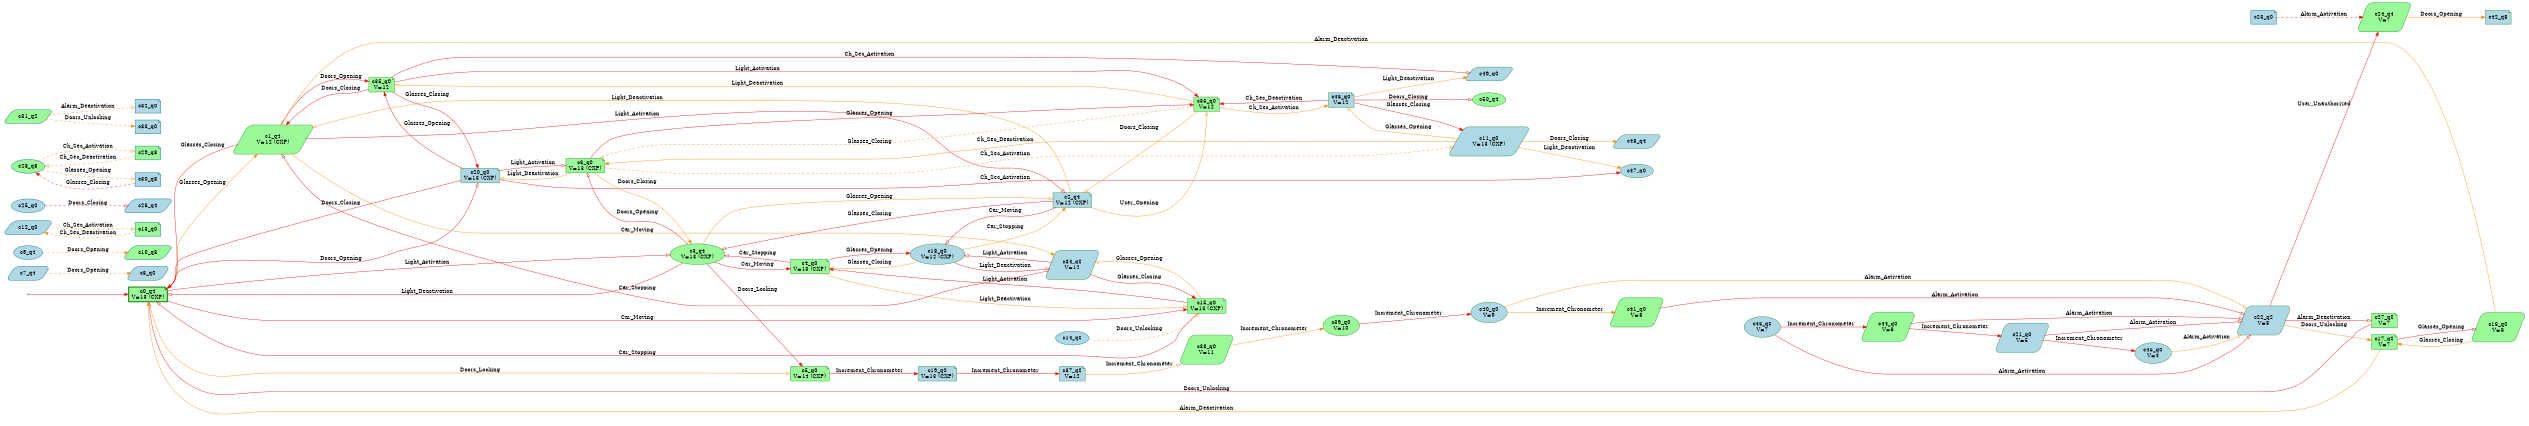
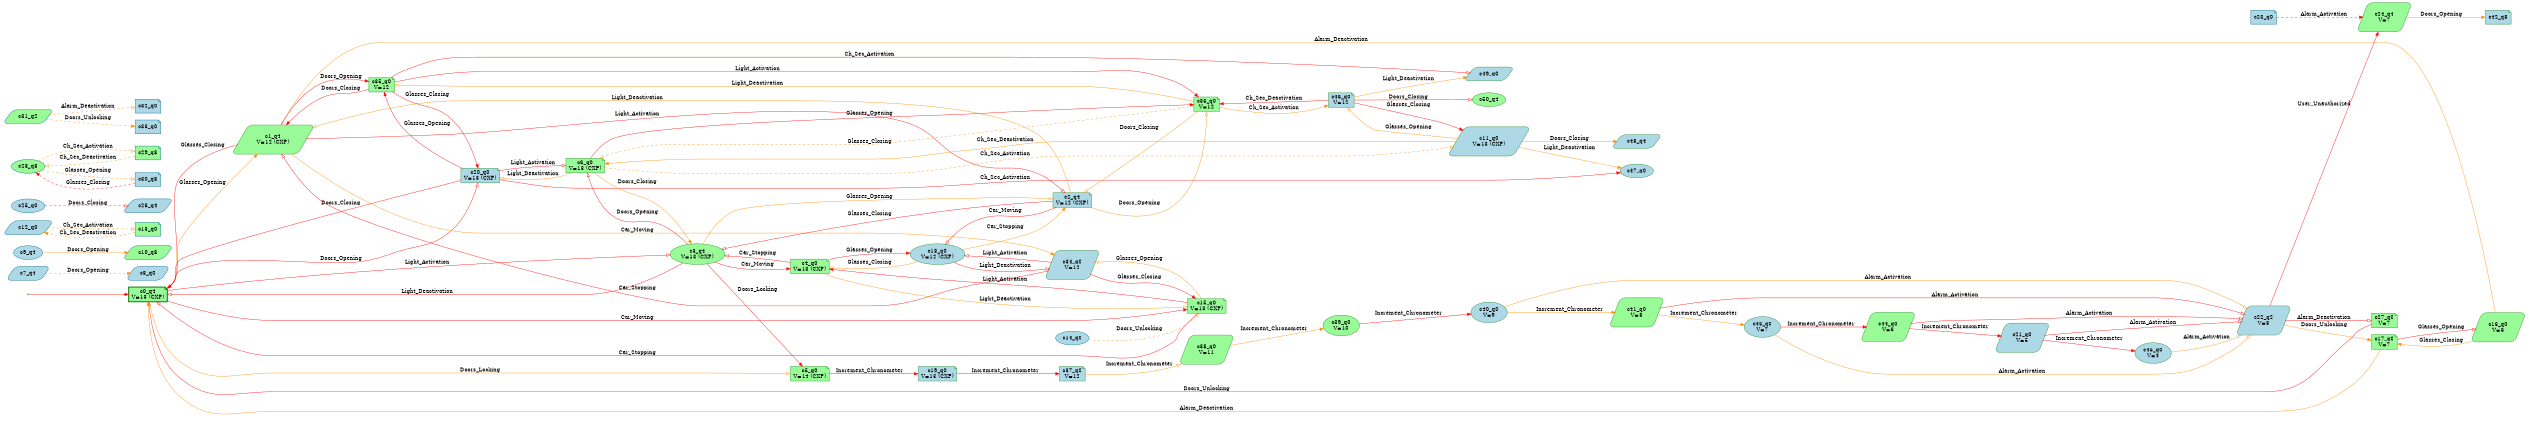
(1139, 203) -> (1139, 203)
(84, 253) -> (84, 253)
none -> (1699, 320)
(2012, 374) -> (2012, 374)
